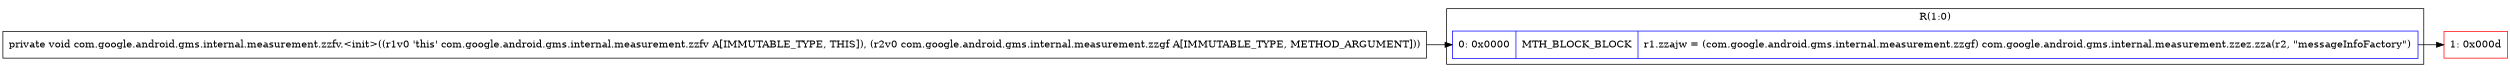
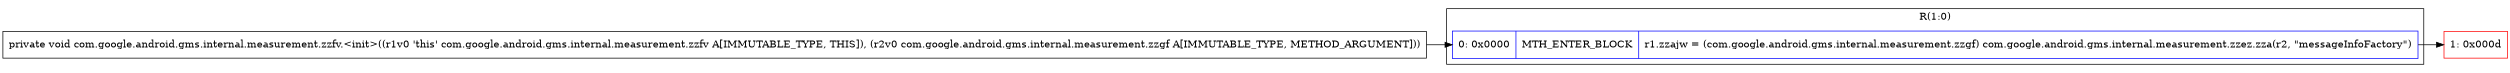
(1577, 44) -> (1577, 44)
